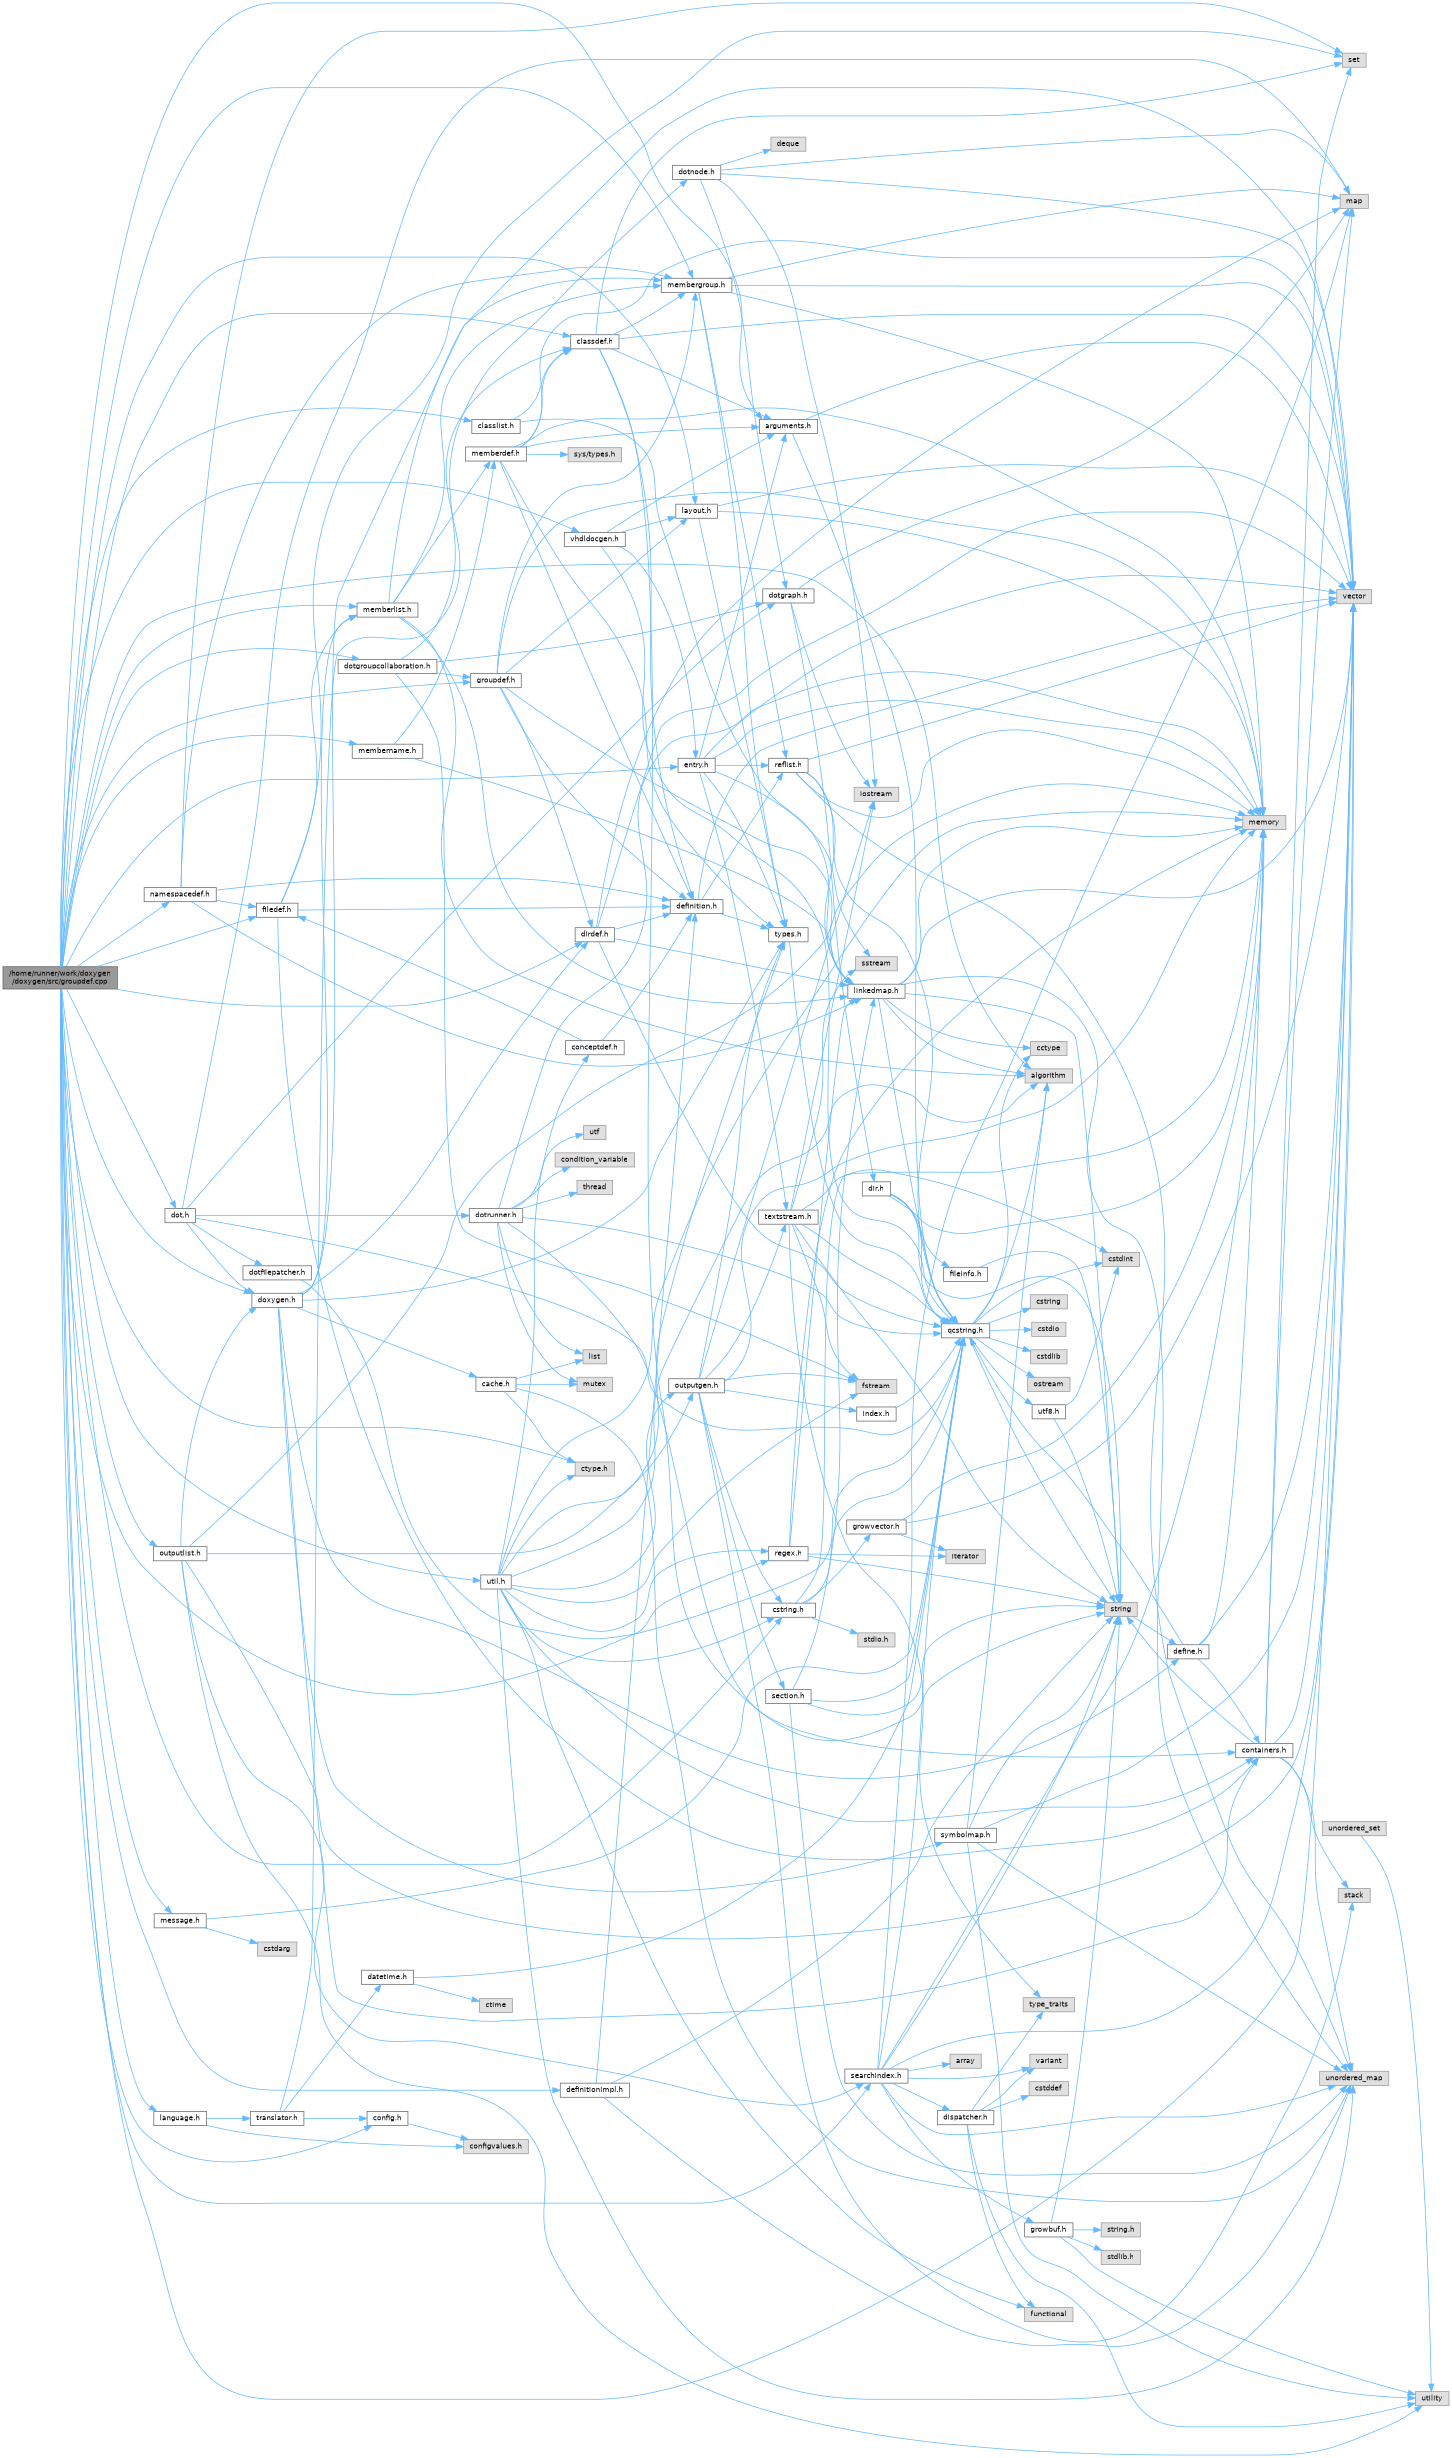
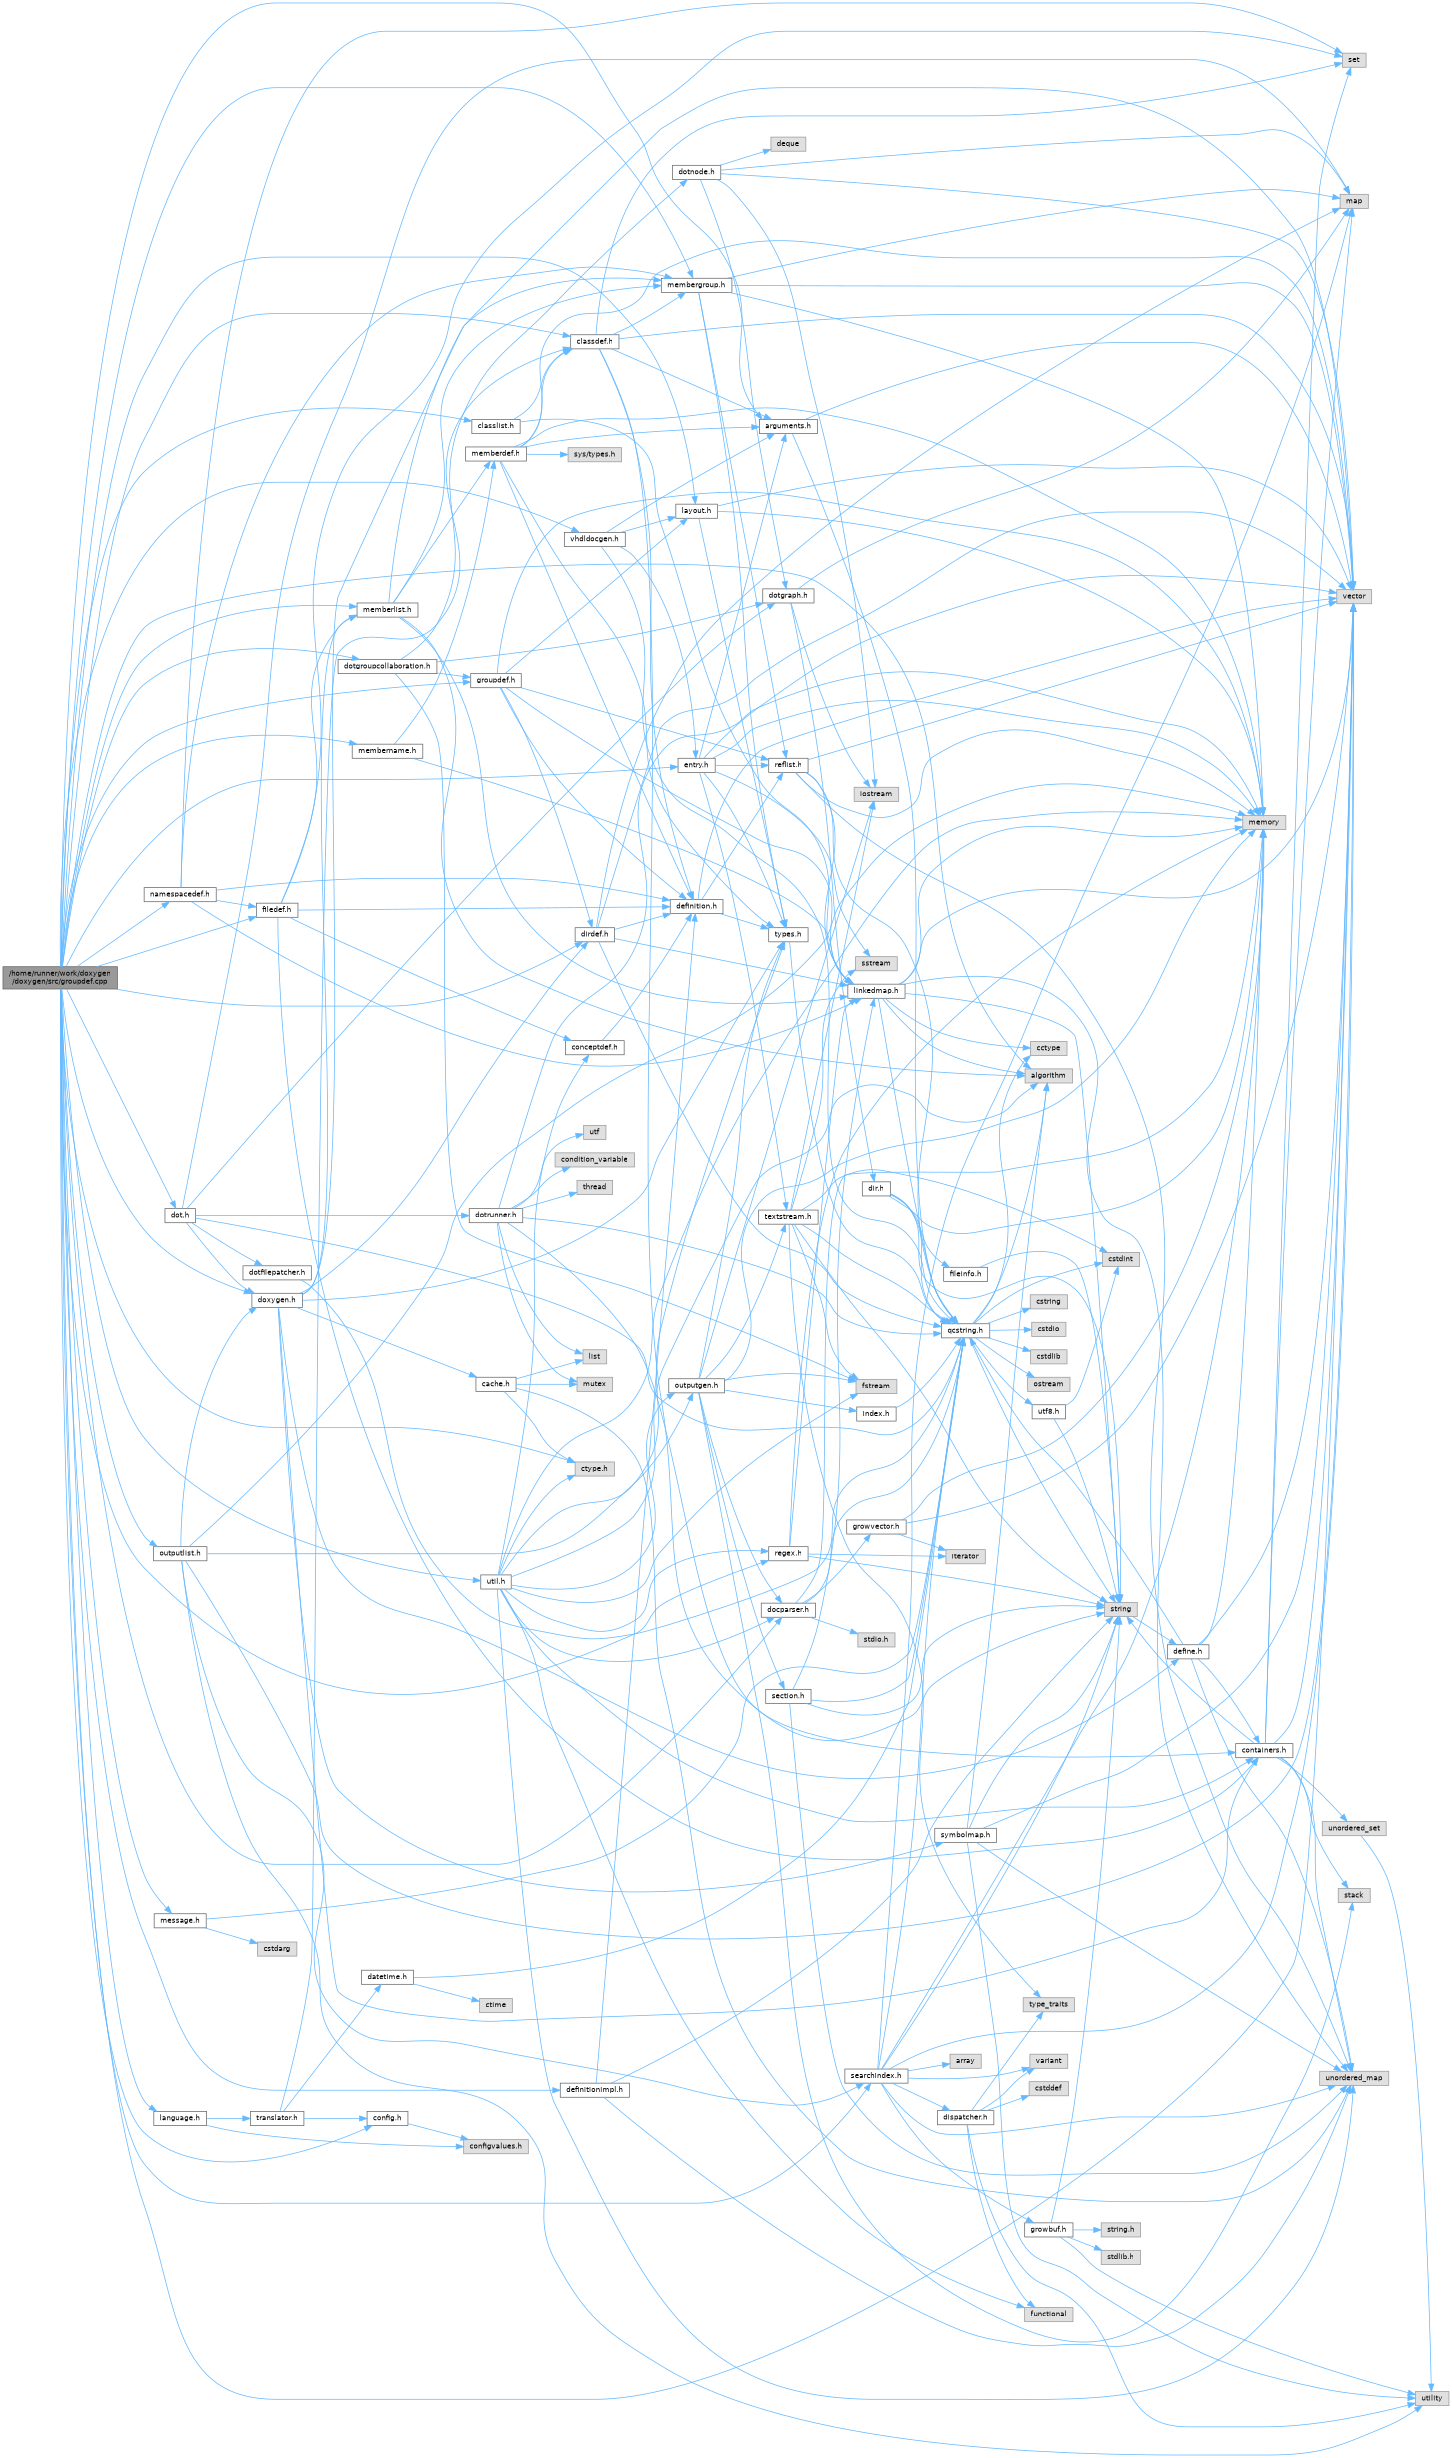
(593, 485) -> (629, 719)
(452, 981) -> (426, 980)
(788, 1610) -> (788, 1610)
none -> (1308, 1782)
none -> (1293, 1853)
